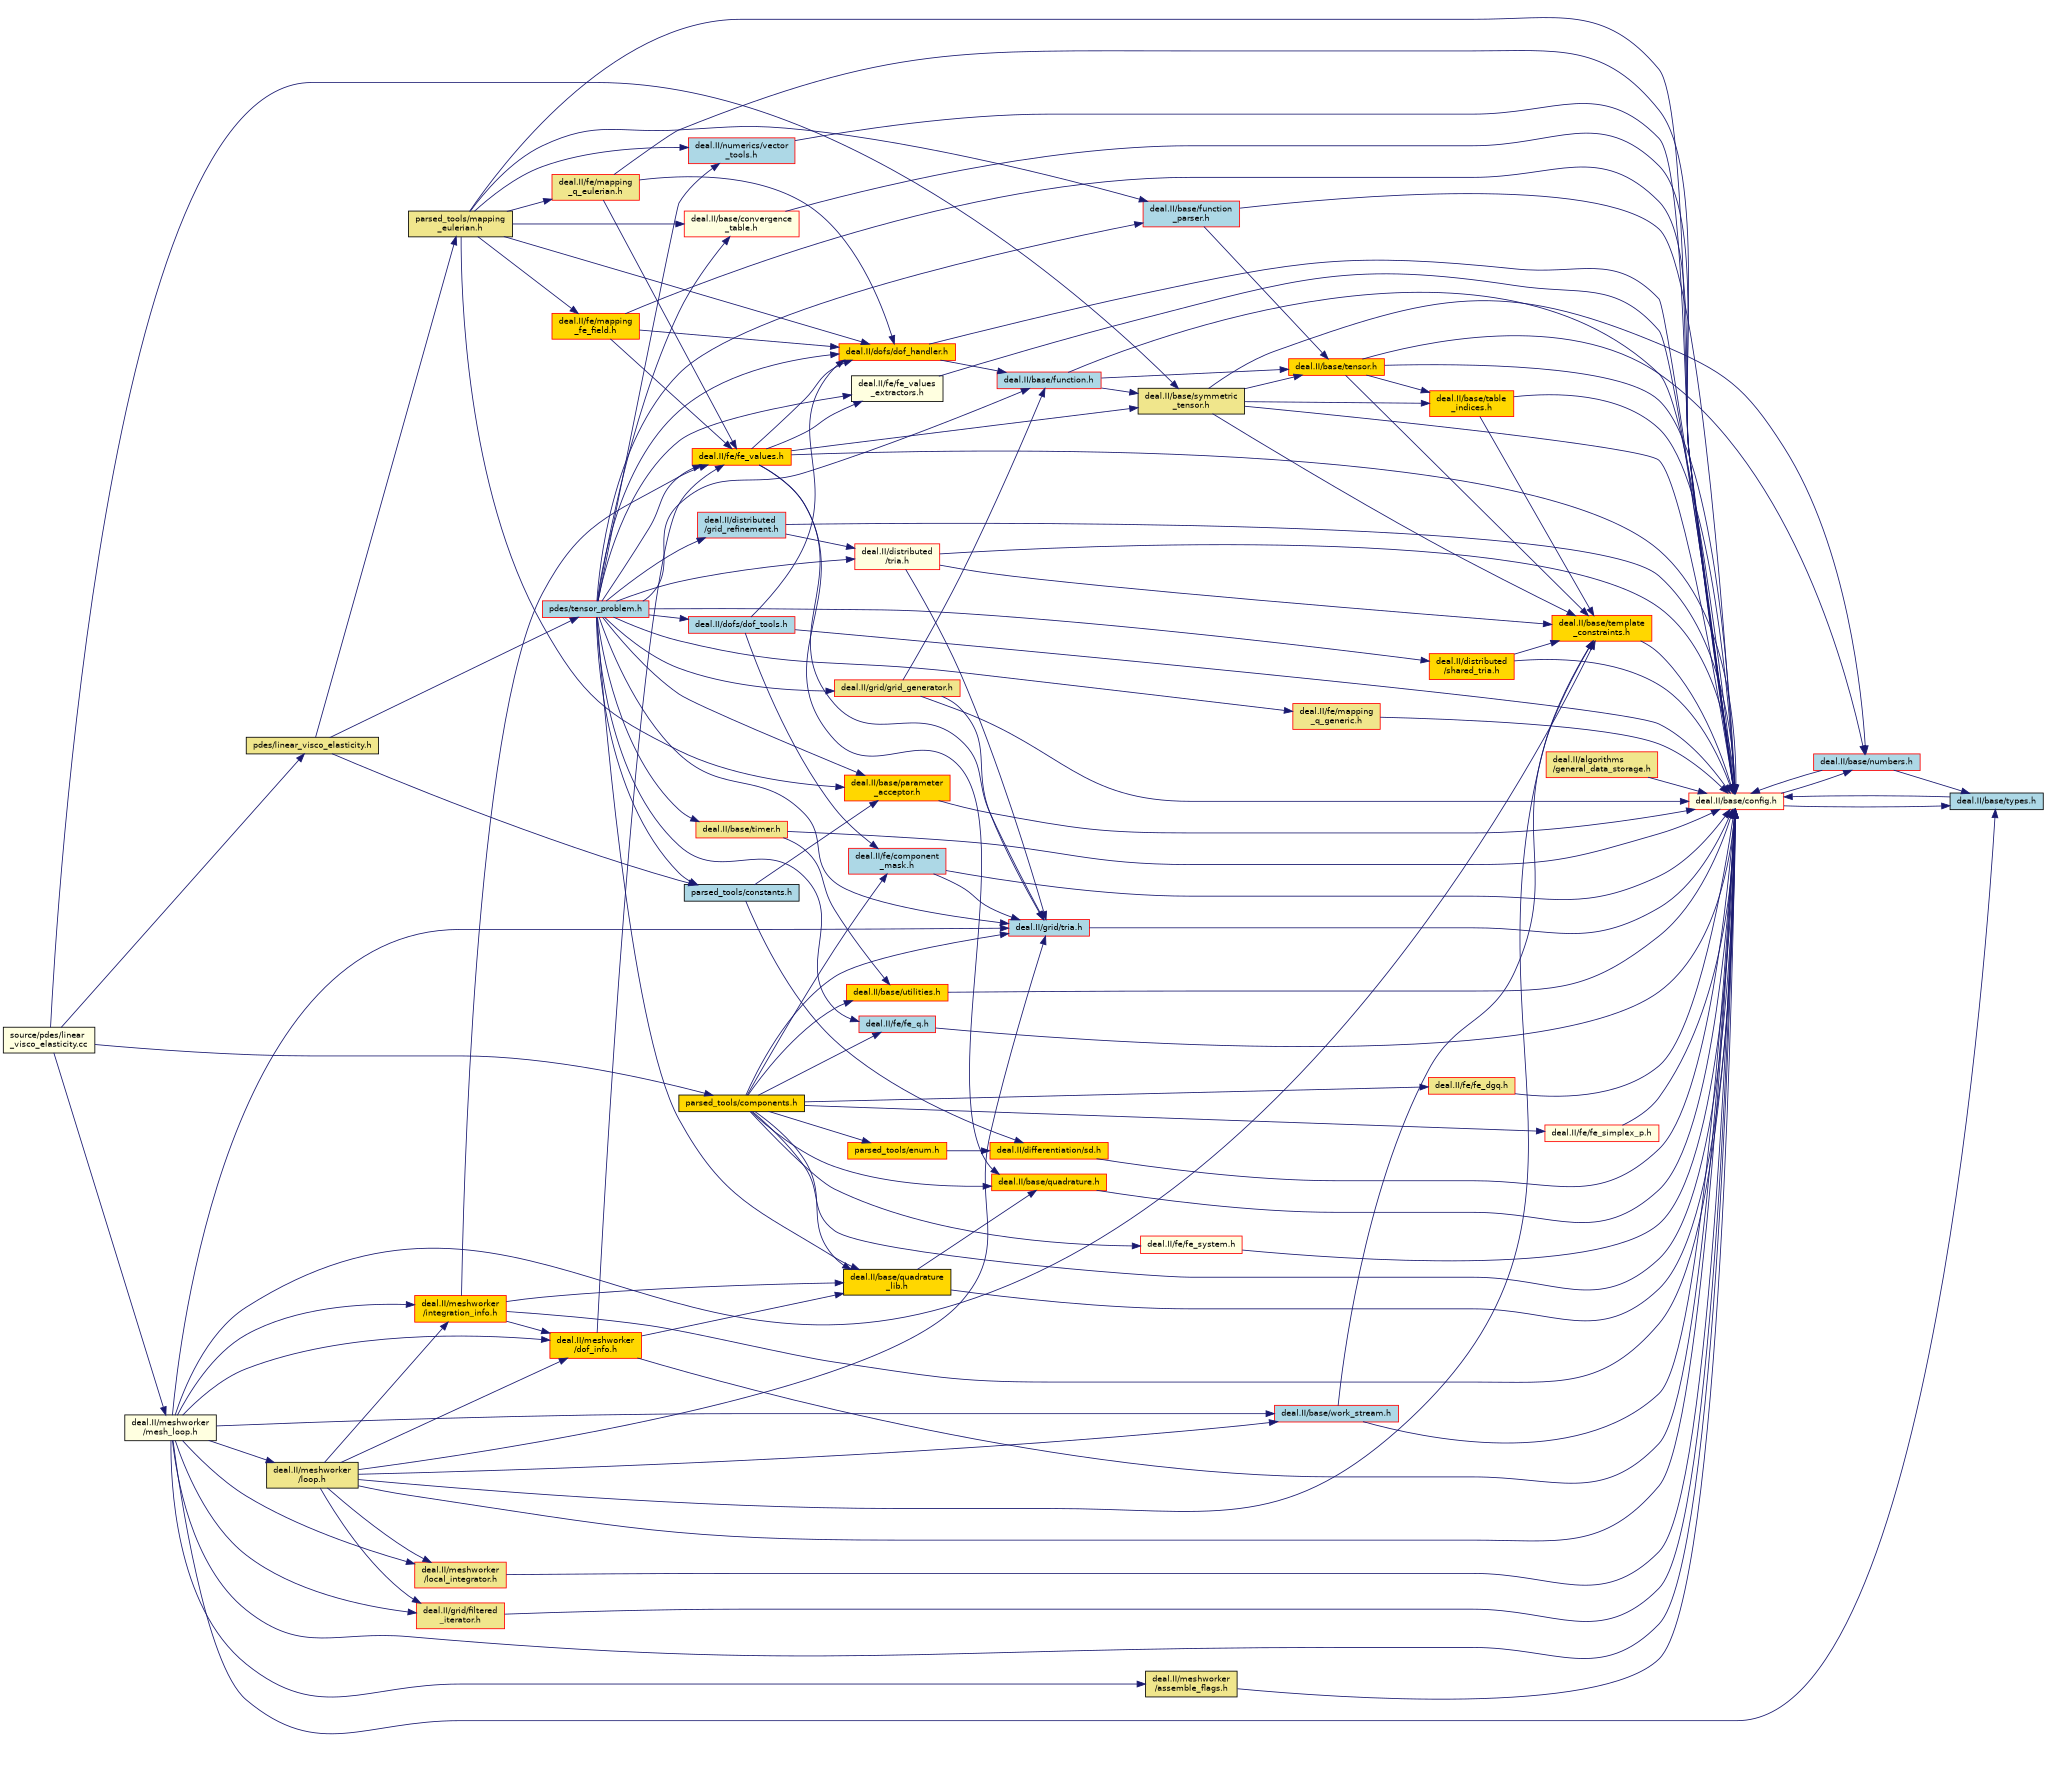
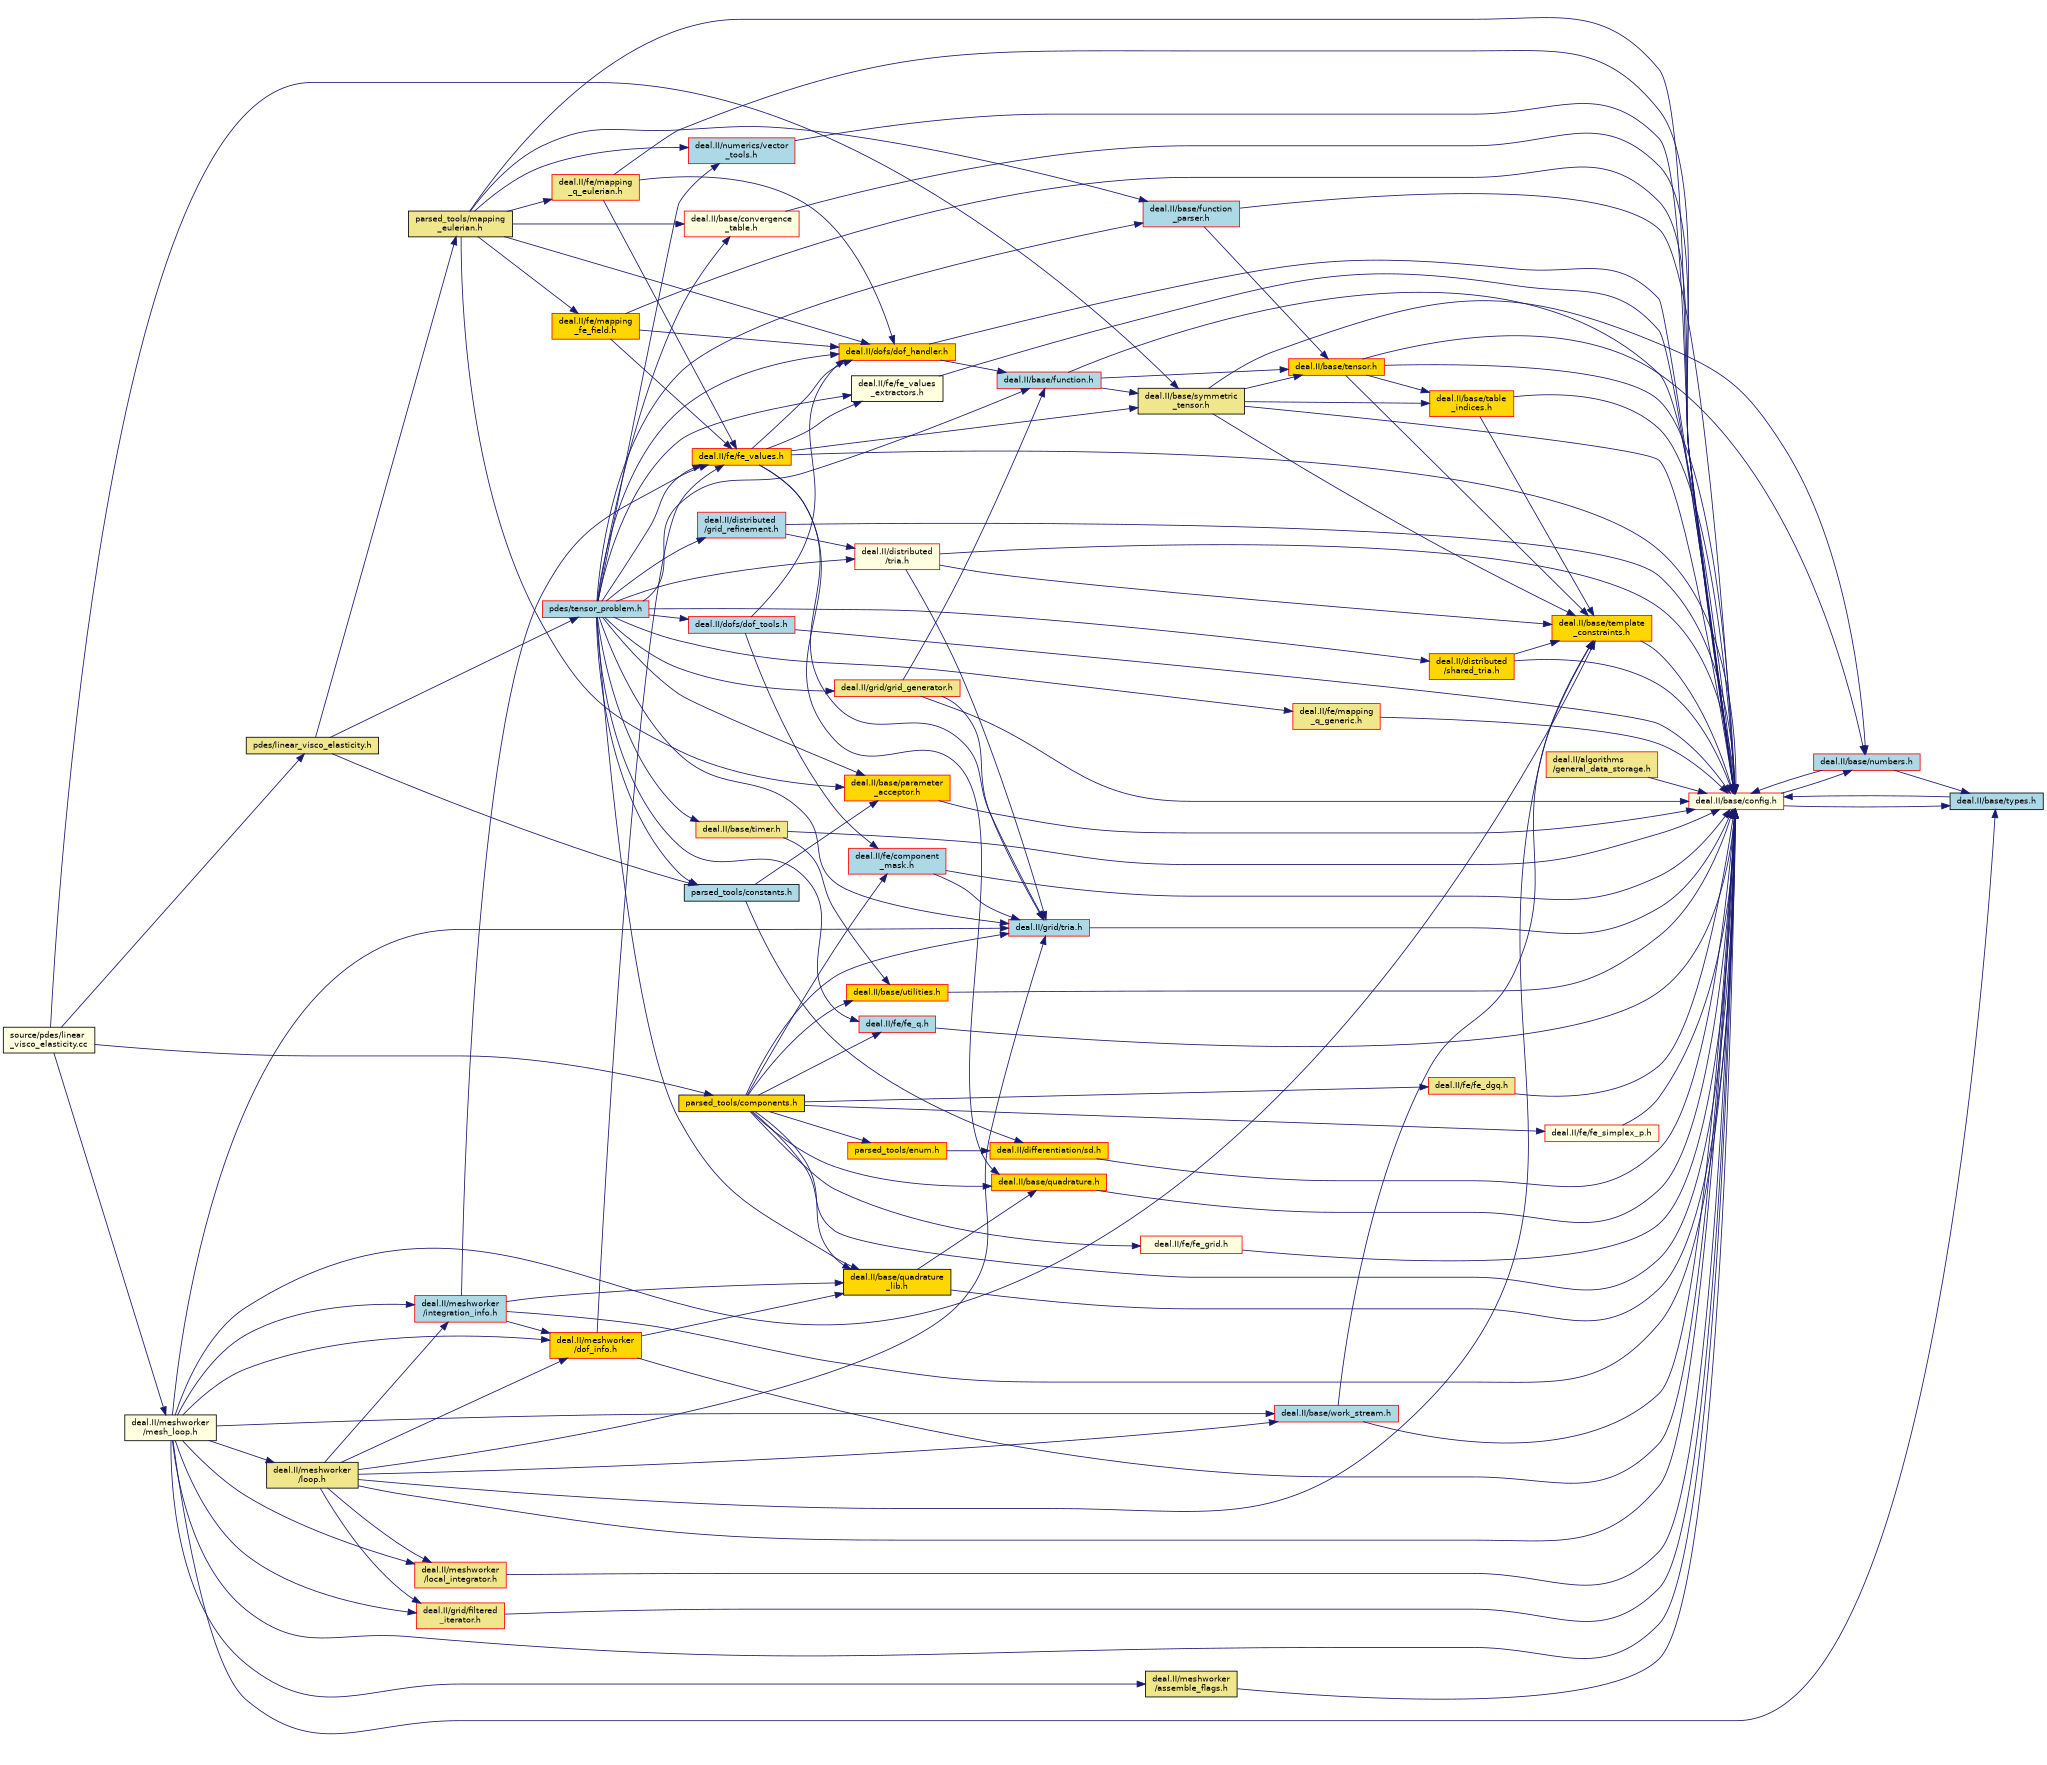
(1191, 1245) -> (1191, 1245)
(460, 1309) -> (460, 1309)
